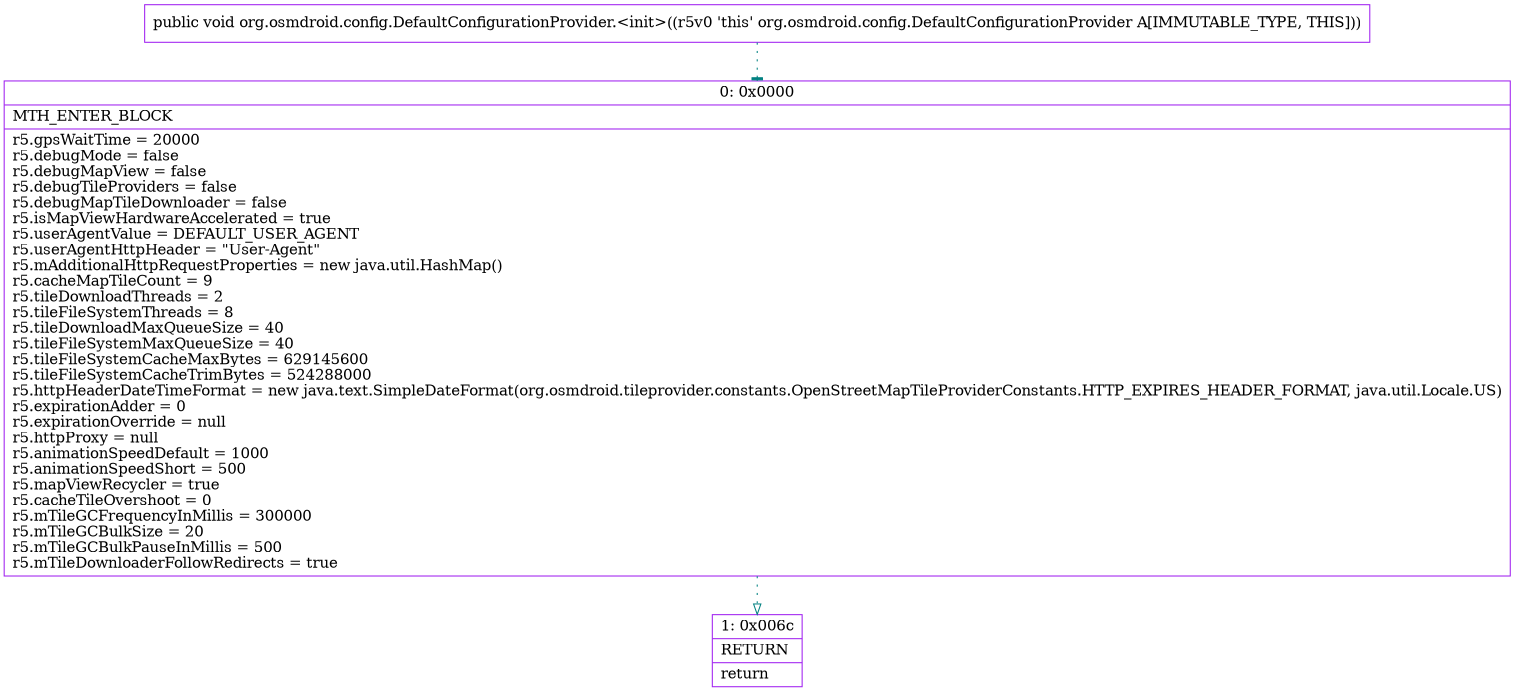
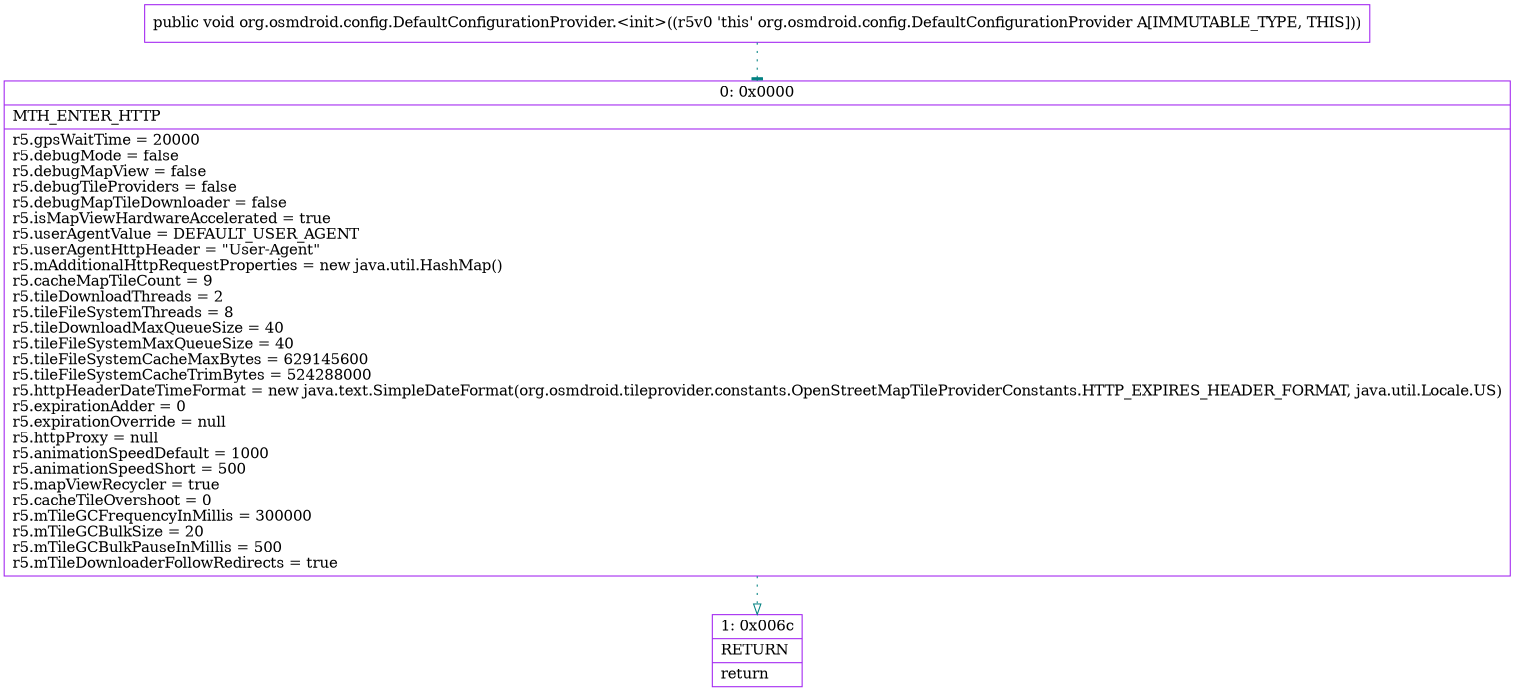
(93, 116) -> (87, 116)
